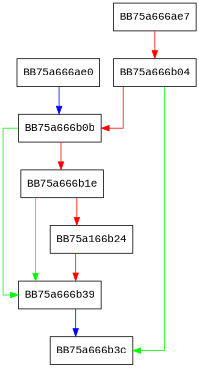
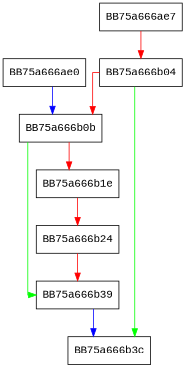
(36, 236) -> none
(92, 239) -> (78, 239)
